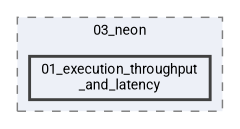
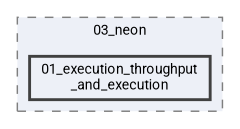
(120, 78) -> (120, 78)
